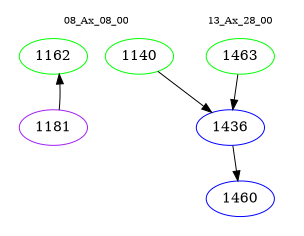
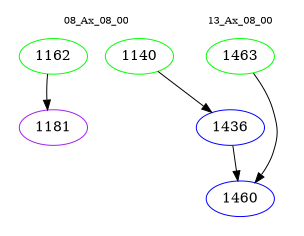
(240, 21) -> (240, 21)
(236, 87) -> (276, 123)
(60, 97) -> (47, 87)
